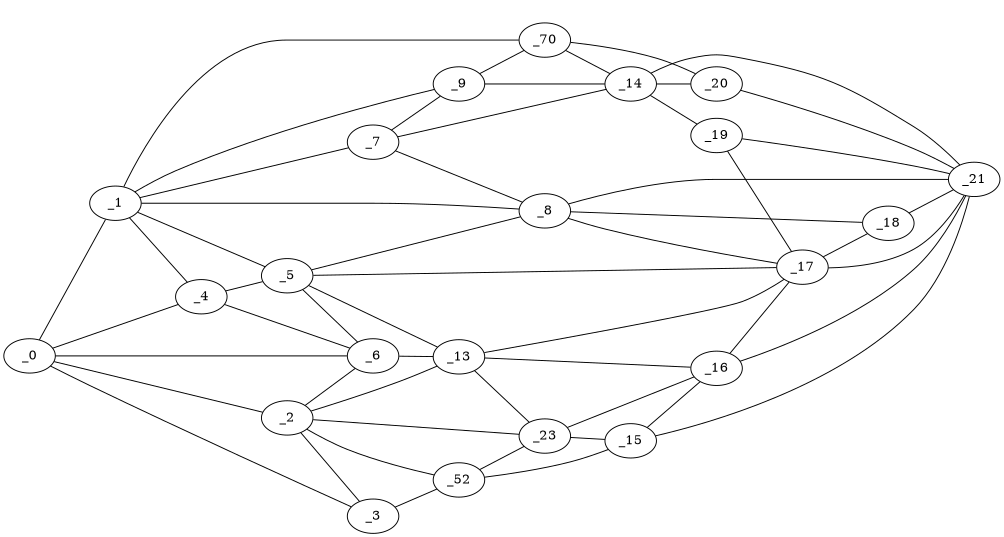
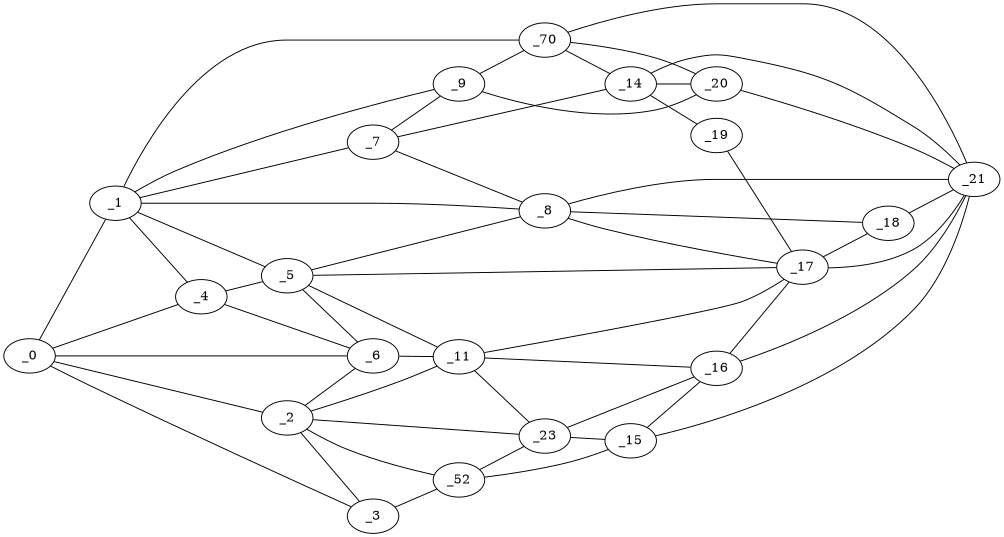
(545, 84) -> (590, 113)
(846, 154) -> (804, 4)
(459, 357) -> (459, 357)
